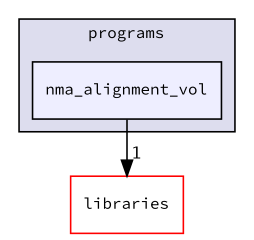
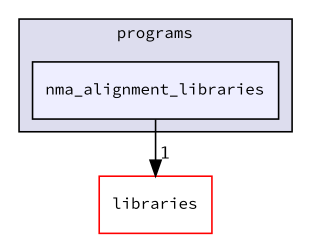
(127, 90) -> (156, 90)
